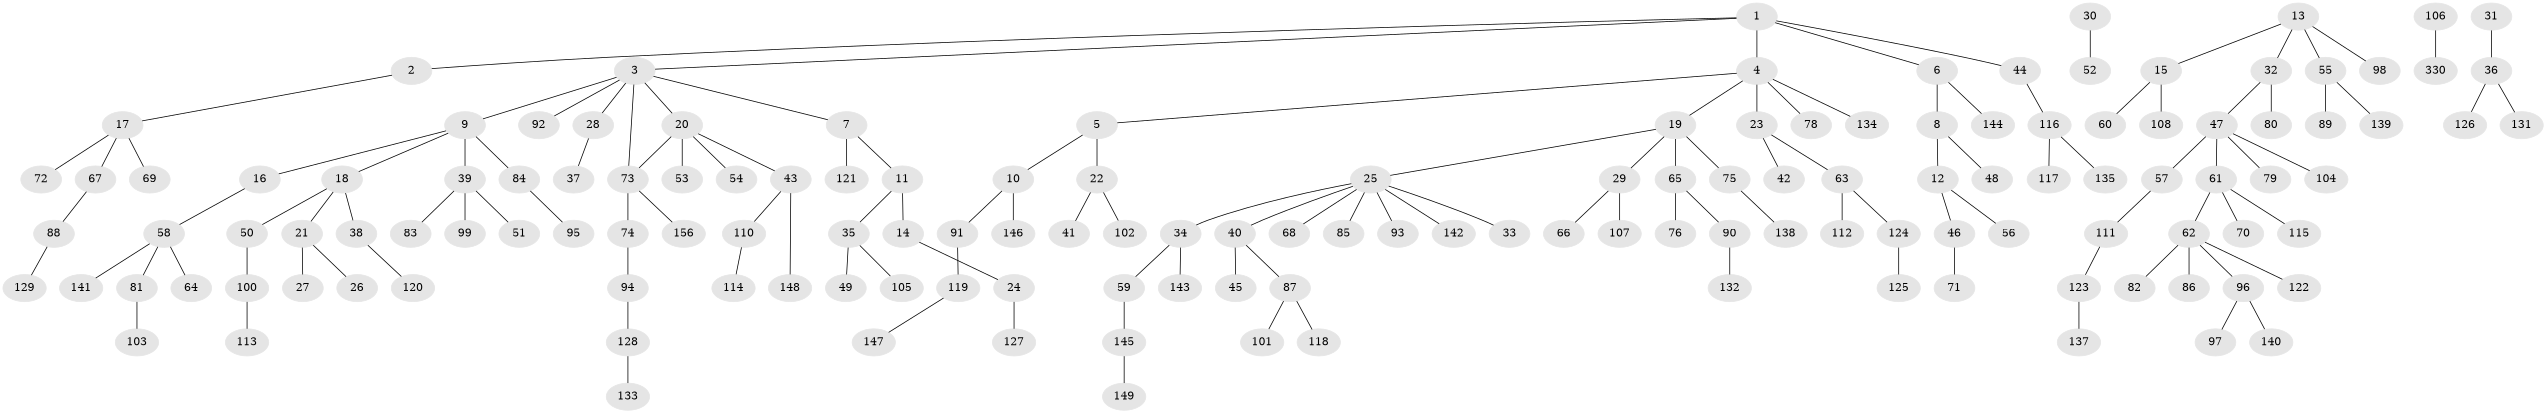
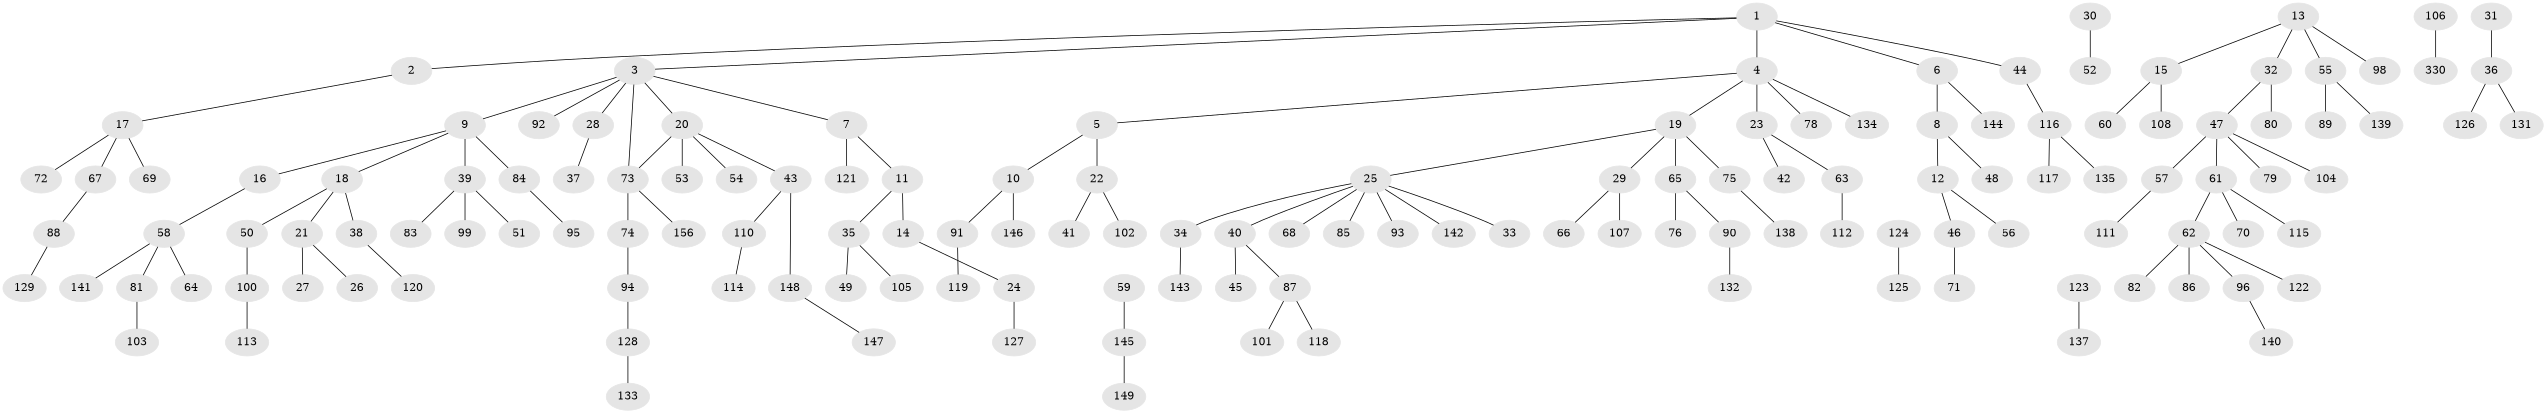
(1870, 207) -> none
(1152, 261) -> none
(2093, 261) -> none
(916, 315) -> (832, 315)
(2215, 342) -> none
